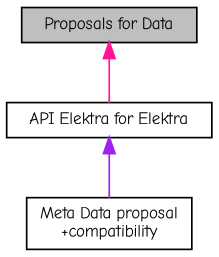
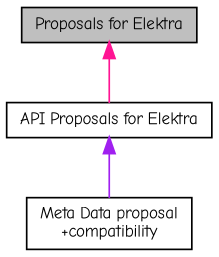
(109, 25) -> (109, 25)
(109, 120) -> (109, 120)
